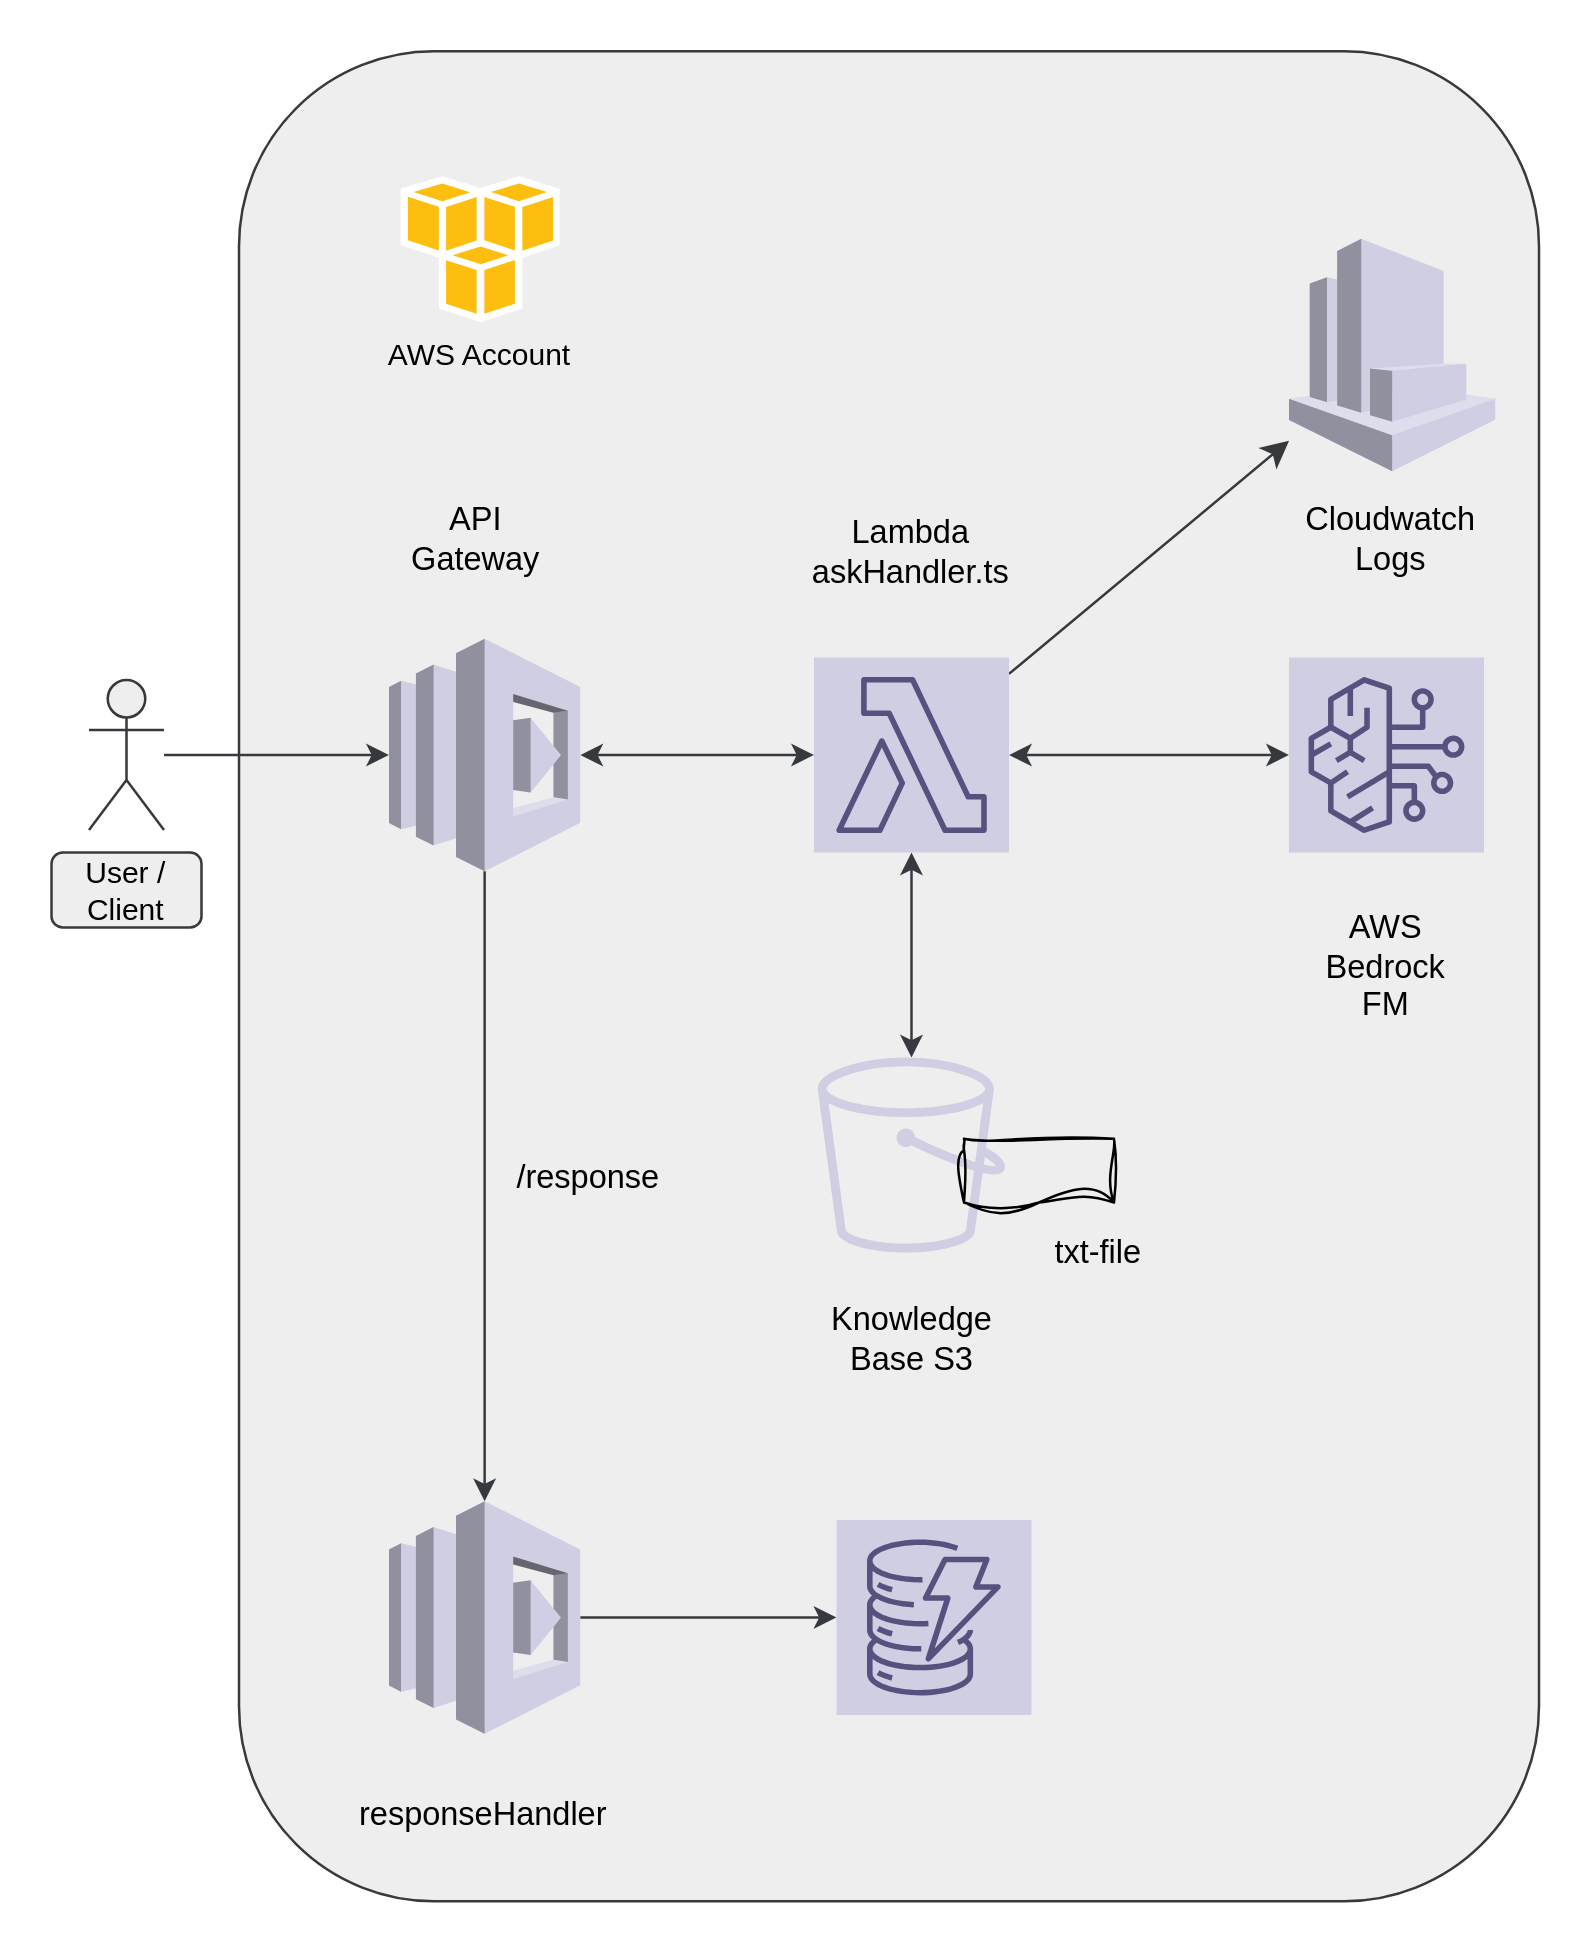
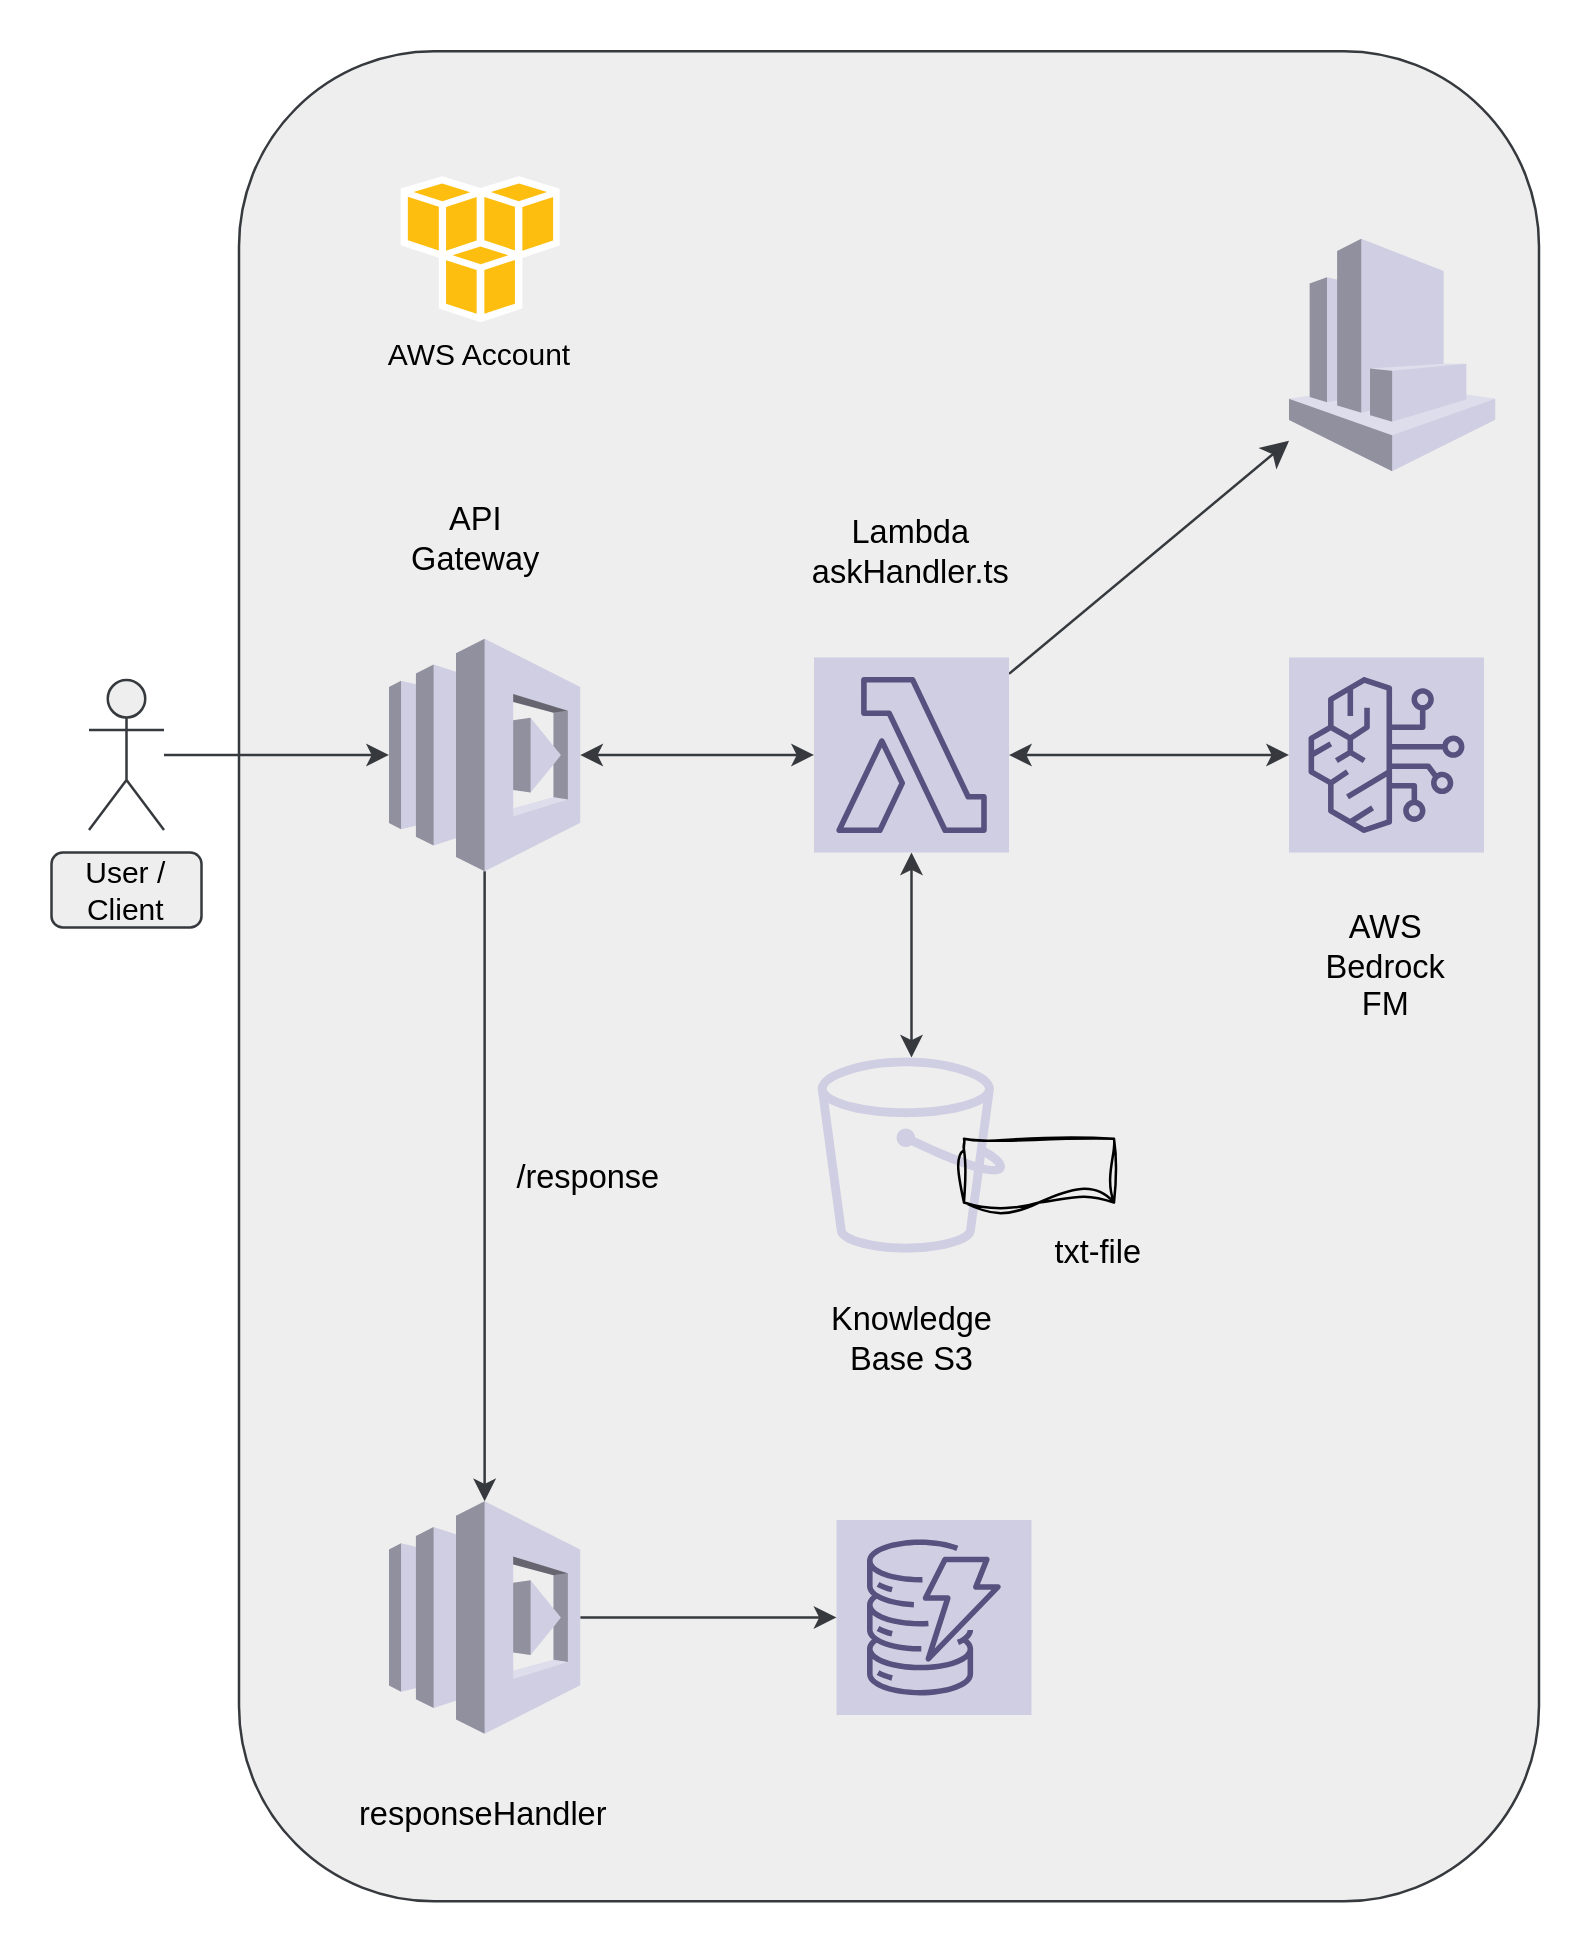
(1392, 539) -> none
